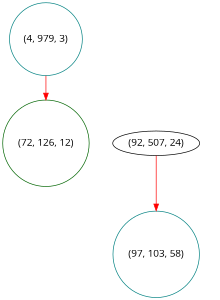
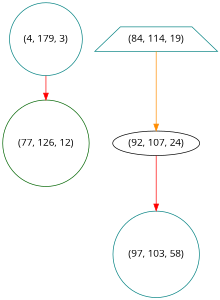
(46, 39) -> (46, 39)
none -> (156, 39)
(46, 143) -> (46, 143)
(156, 143) -> (156, 143)
